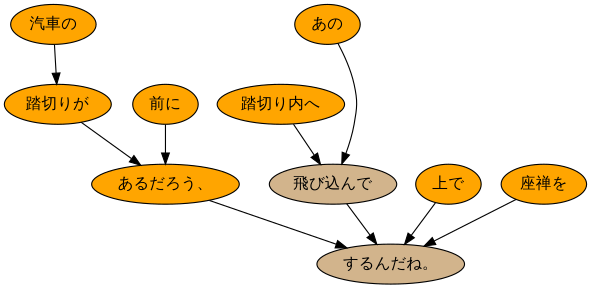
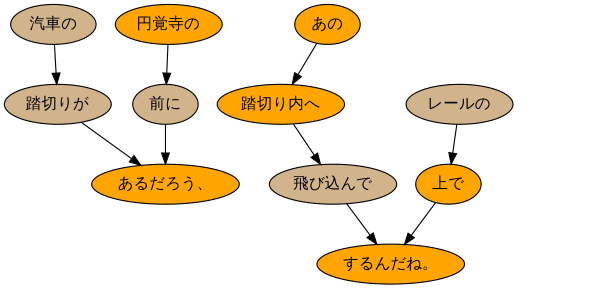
(53, 24) -> (53, 24)
none -> (169, 24)
(356, 97) -> (307, 59)
(58, 104) -> (58, 104)
(165, 104) -> (165, 104)
none -> (460, 104)
(544, 184) -> none
(273, 222) -> none
(391, 264) -> (391, 264)
